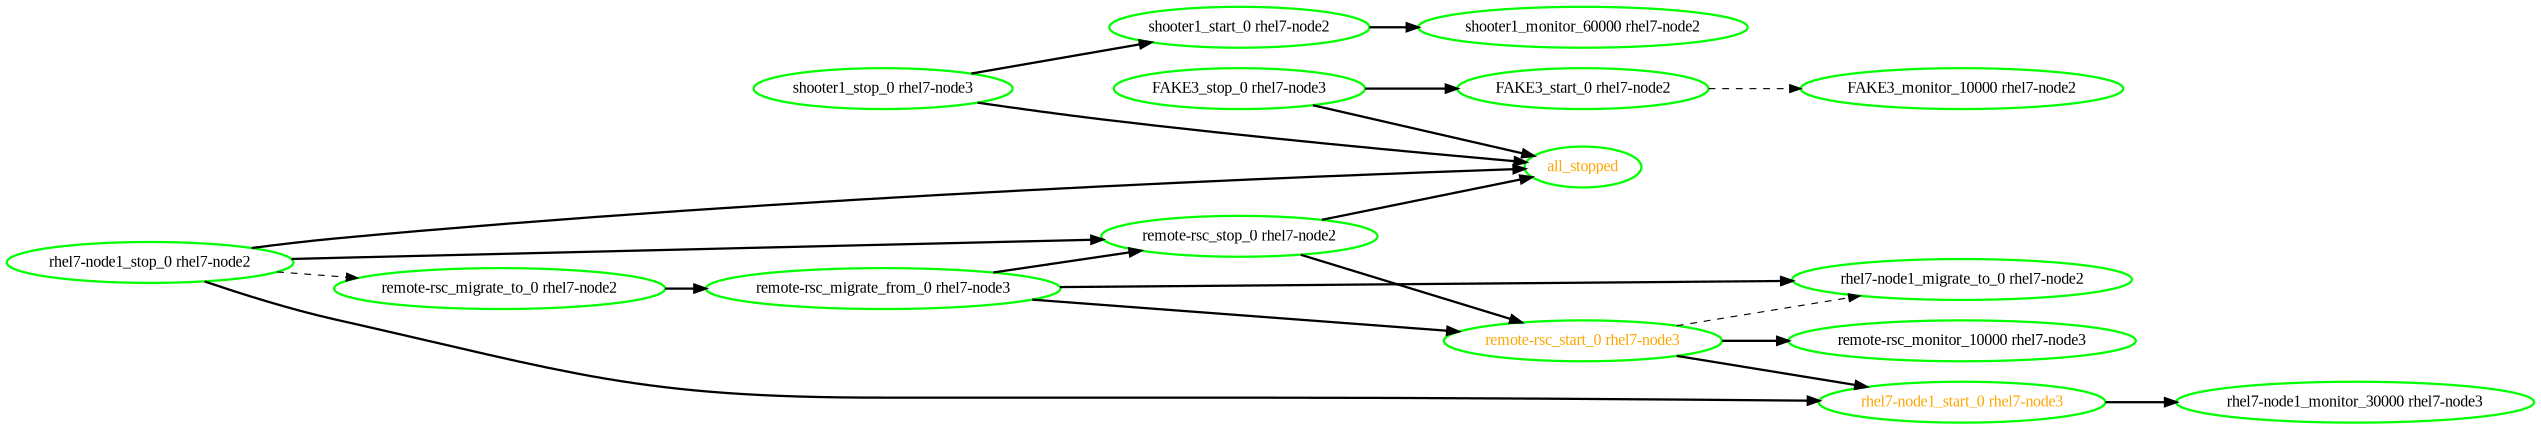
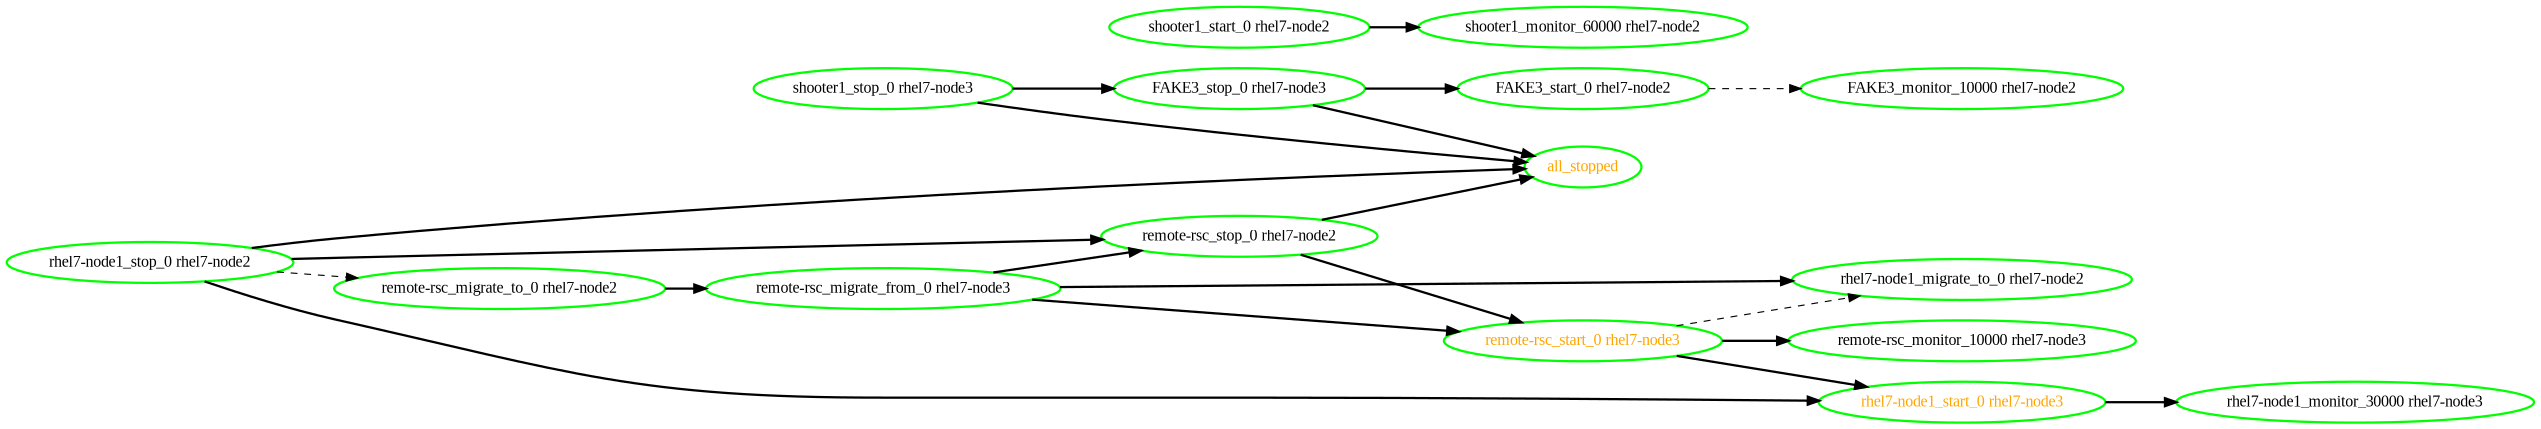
(1056, 59) -> (1057, 89)
